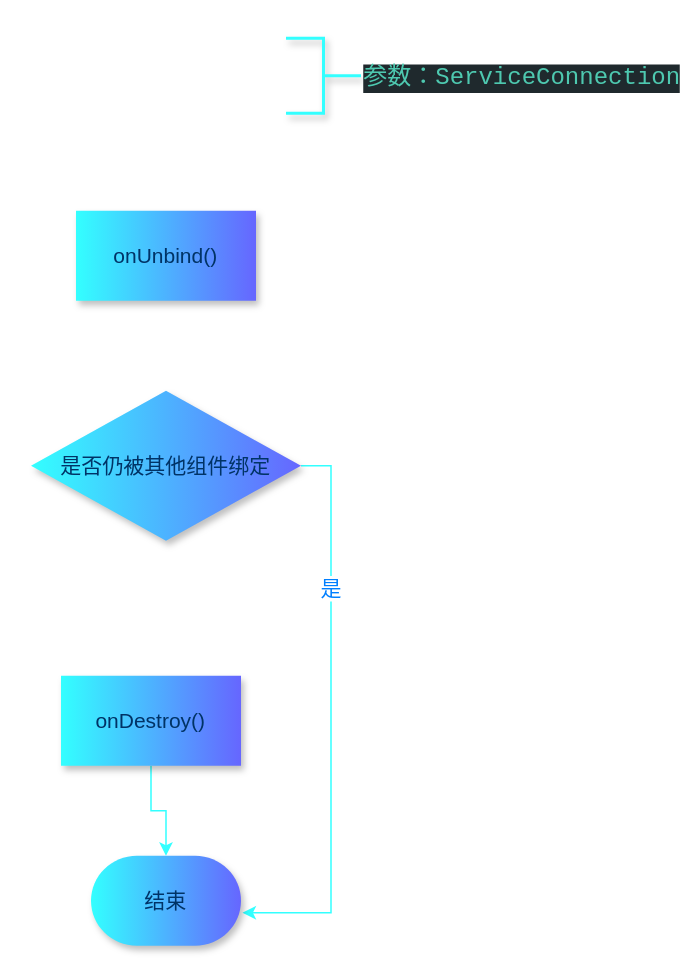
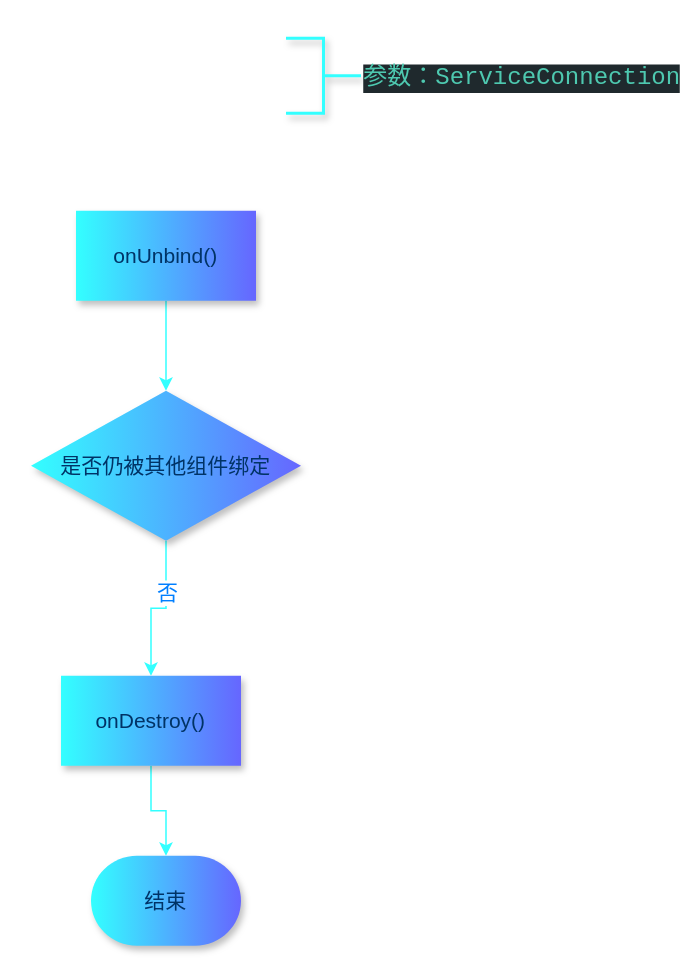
none -> (166, 341)
none -> (164, 608)
(331, 713) -> none
